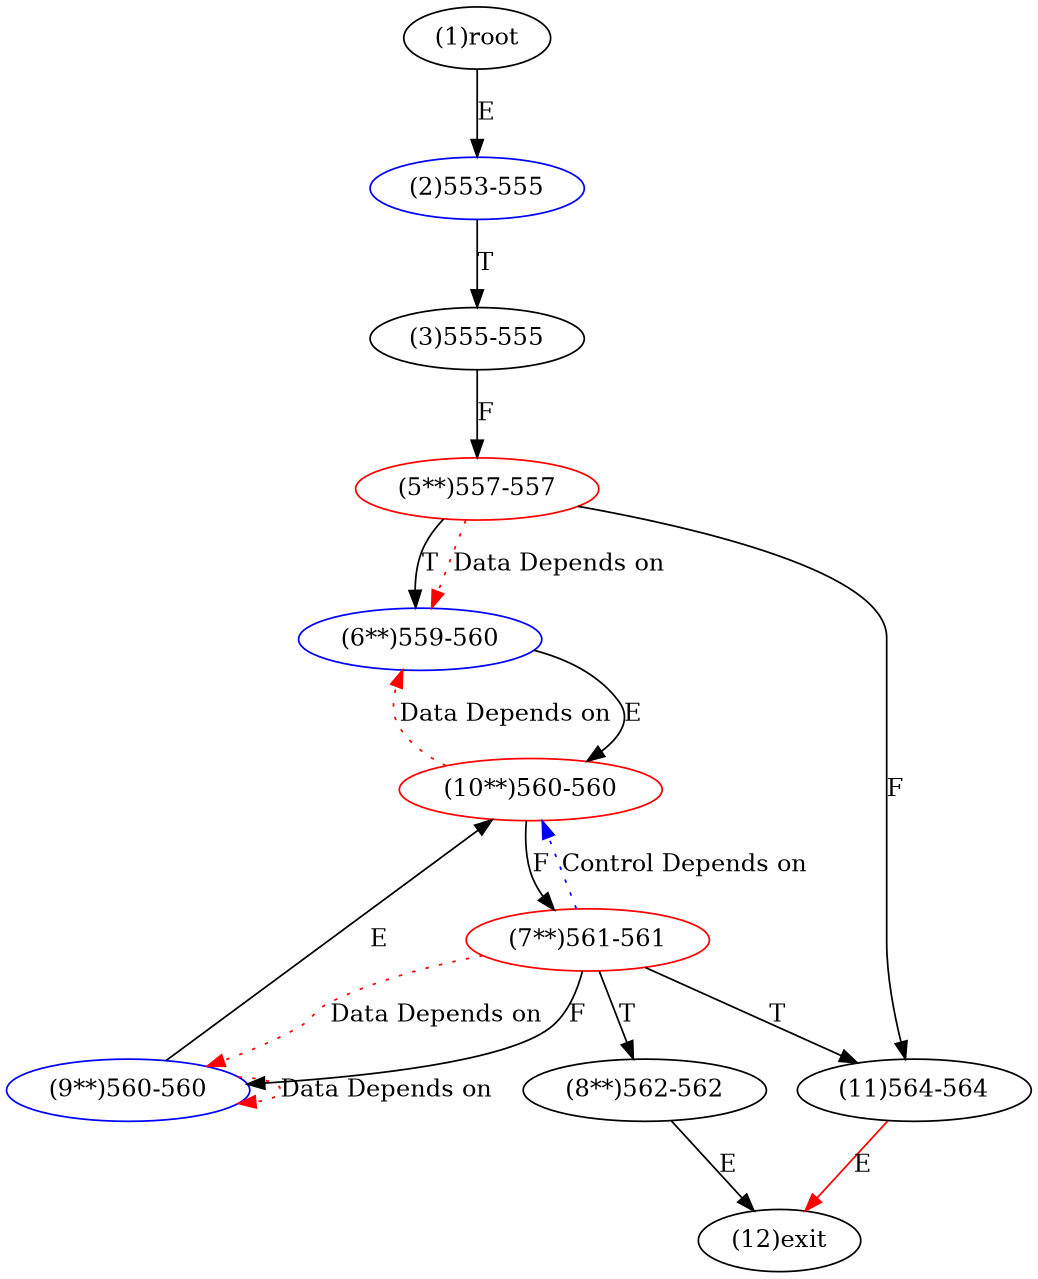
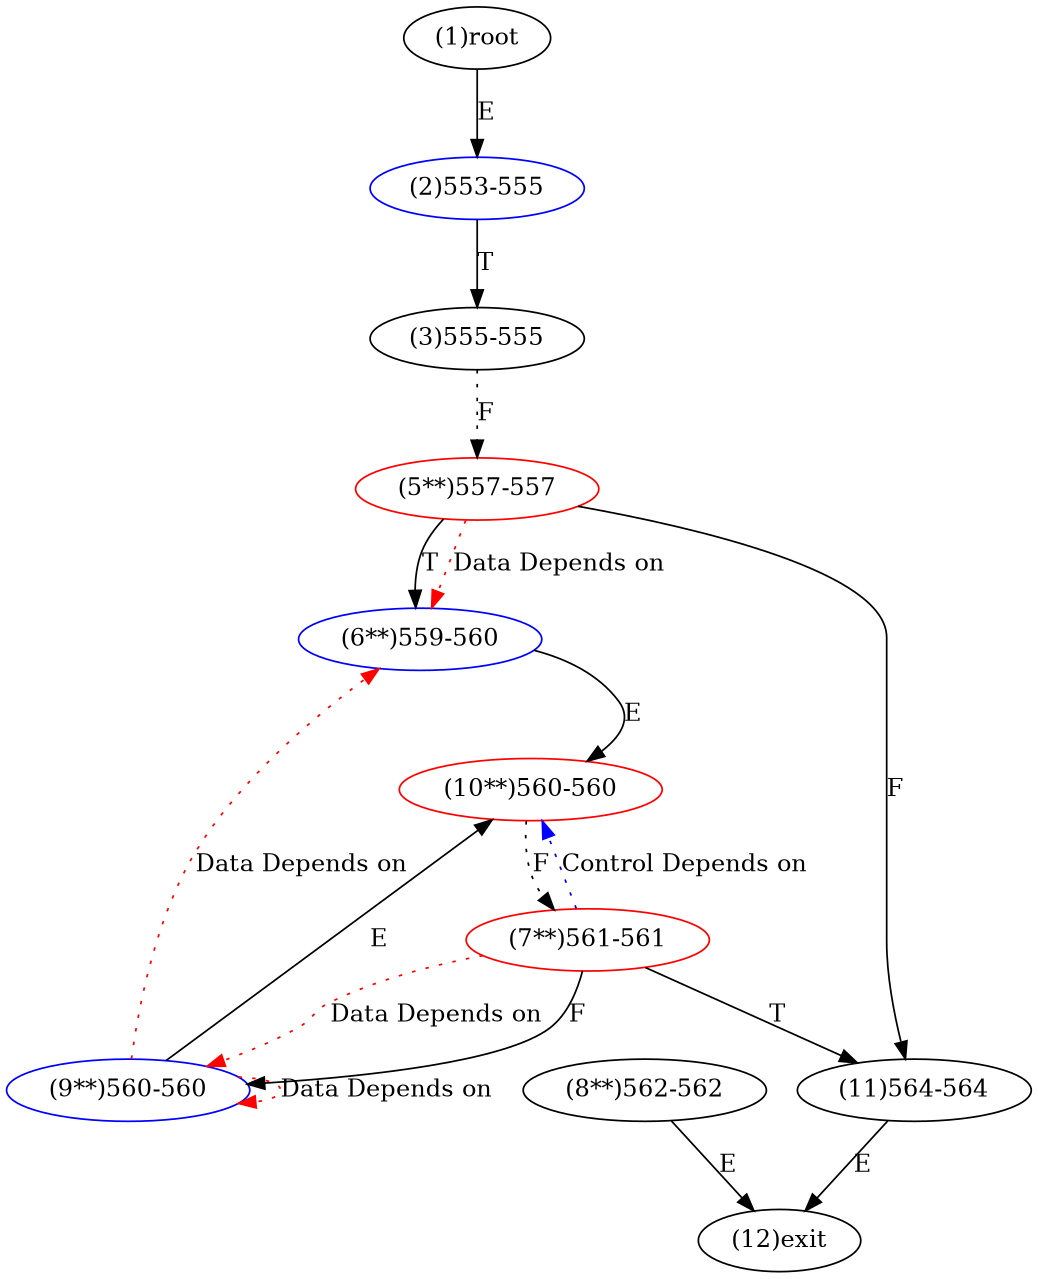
(477, 405) -> (477, 405)
(405, 735) -> (202, 842)
(528, 860) -> (528, 860)
(613, 1007) -> none
(852, 1159) -> (852, 1159)
